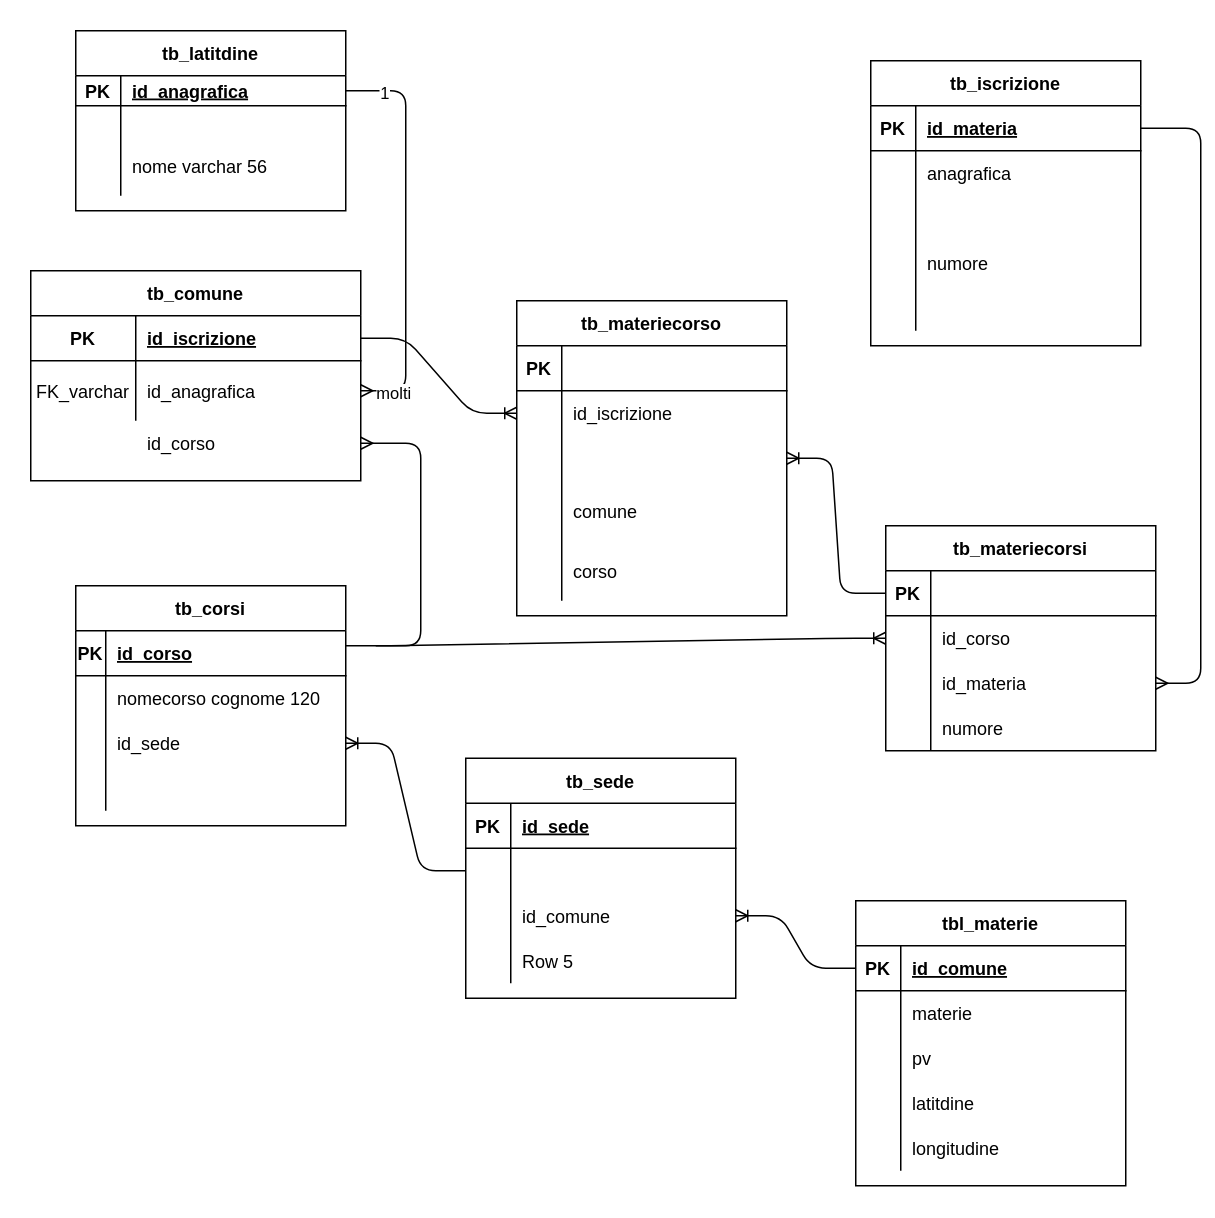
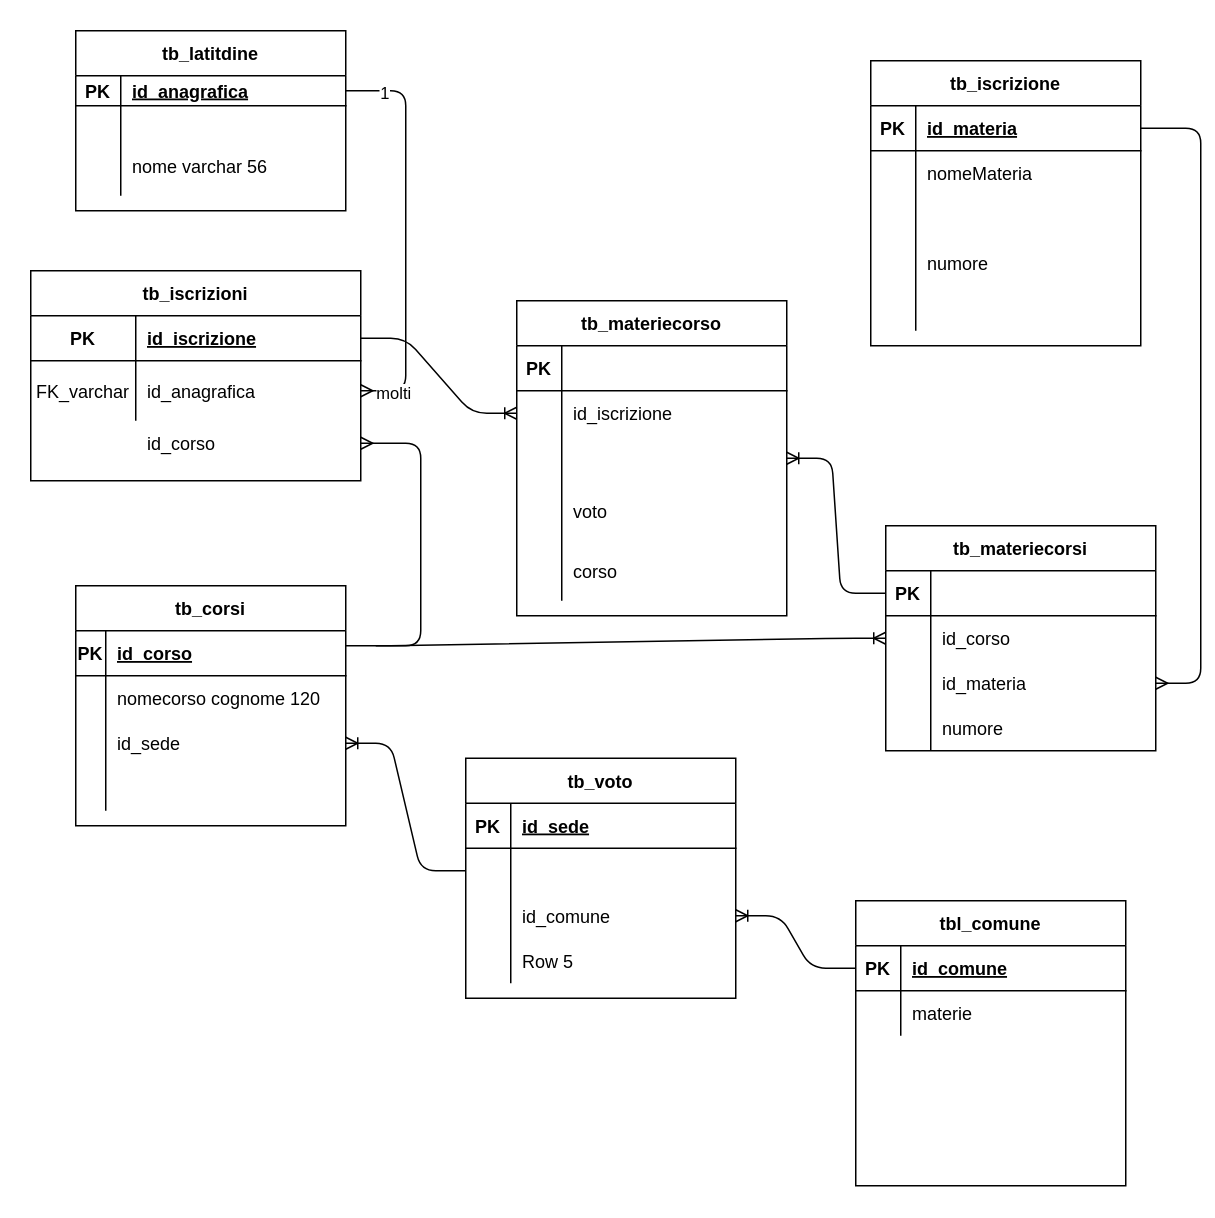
(975, 174) -> (980, 174)
(195, 294) -> (195, 294)
(603, 512) -> (593, 512)
(600, 782) -> (600, 782)
(990, 924) -> (990, 924)
(1013, 1058) -> none
(1013, 1103) -> none
(1013, 1148) -> none
